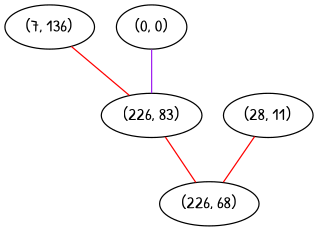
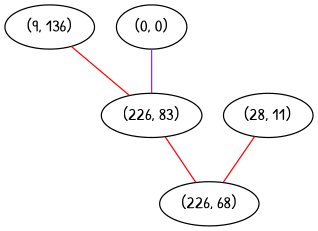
(50, 27) -> (50, 27)
